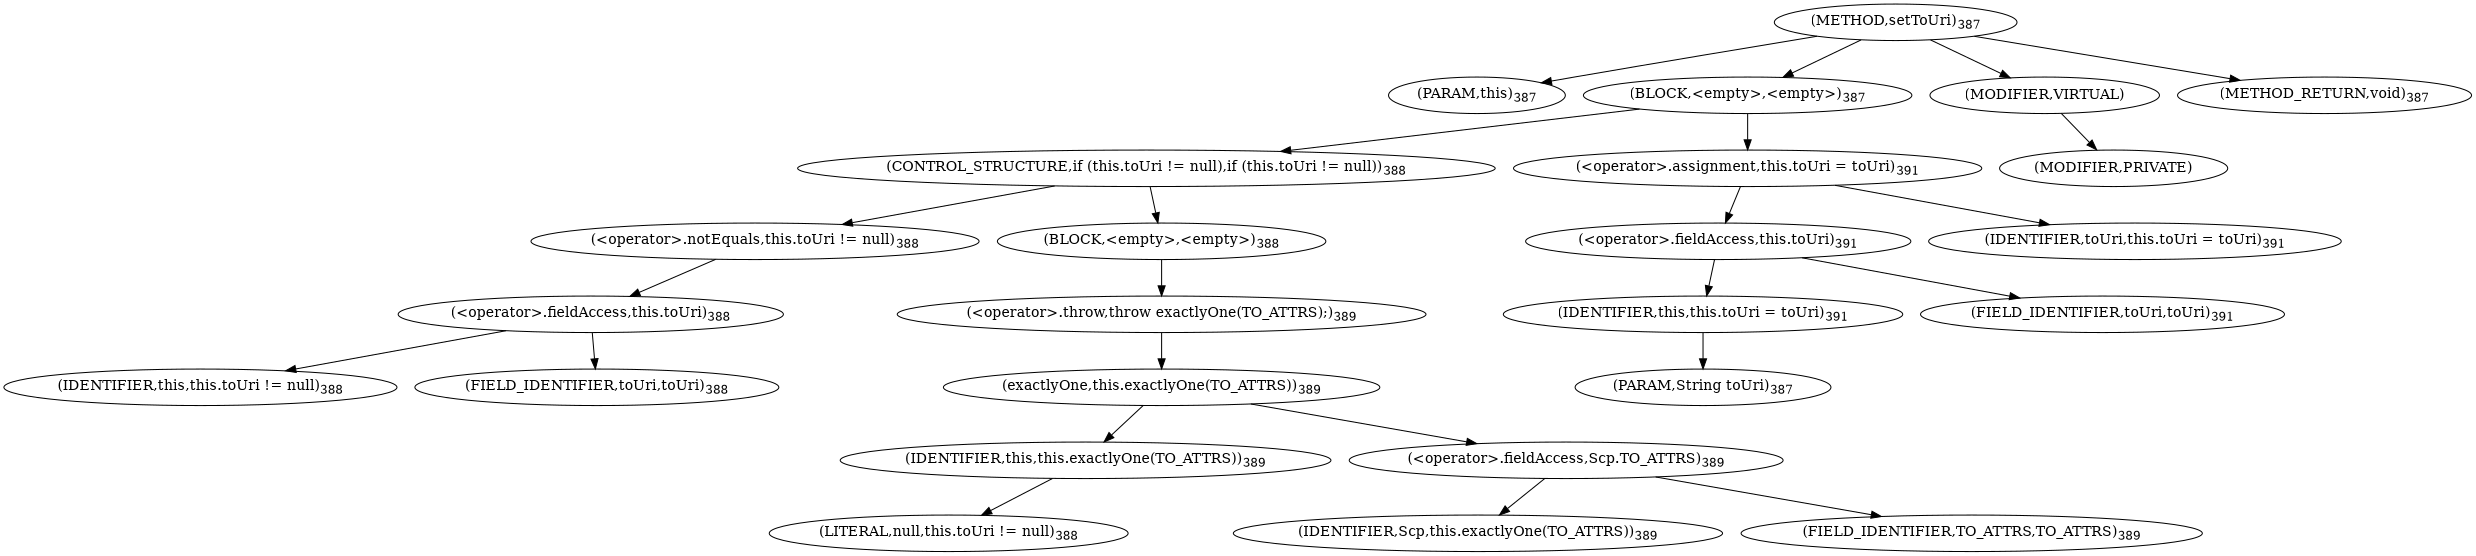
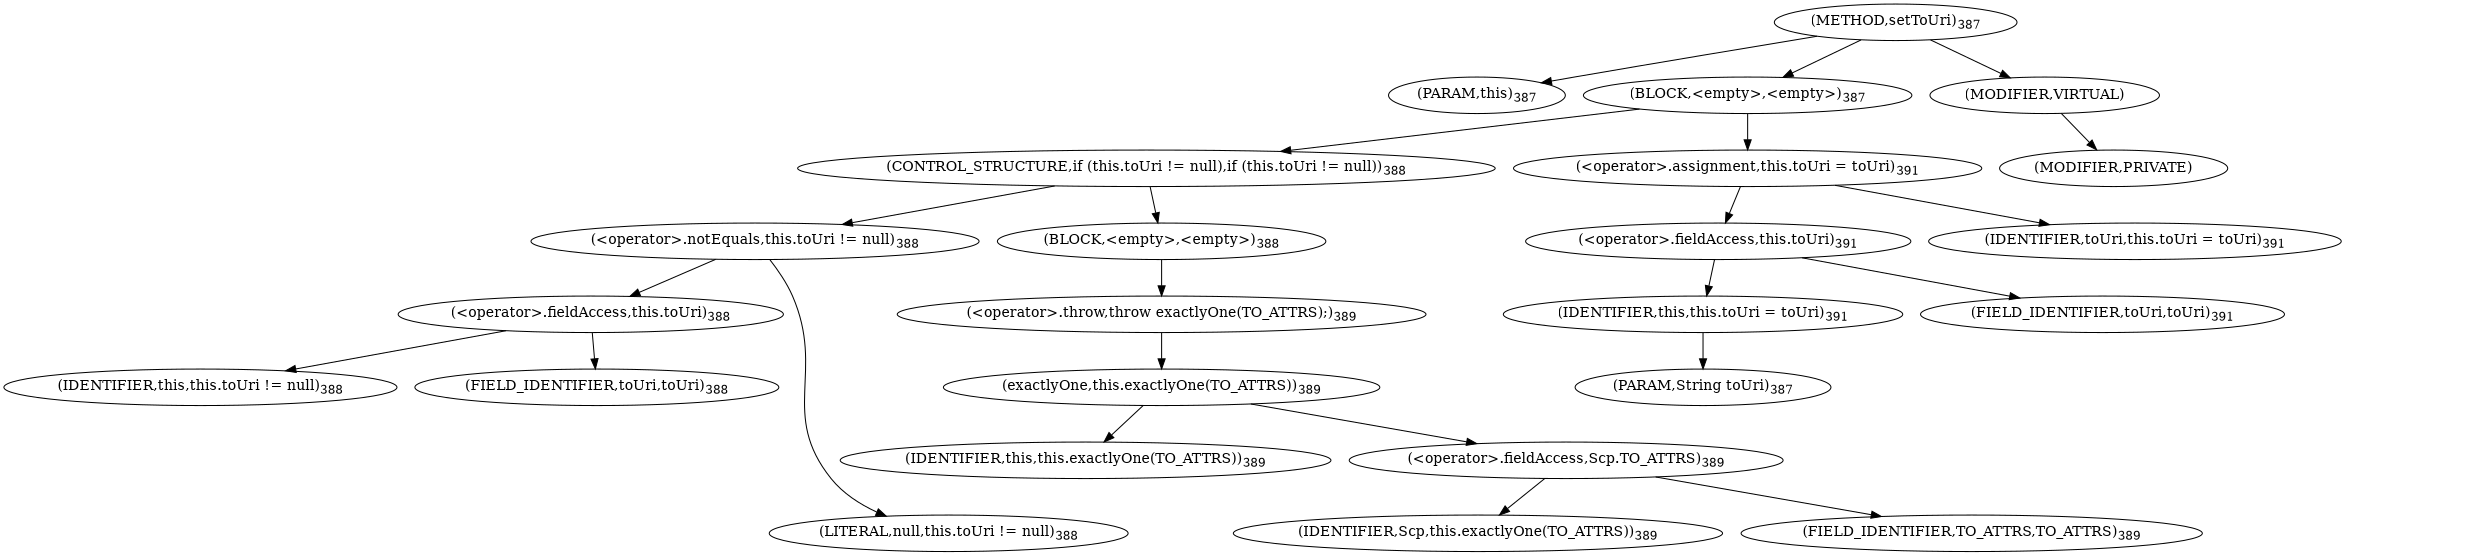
(2325, 95) -> none
(1022, 495) -> (805, 397)
